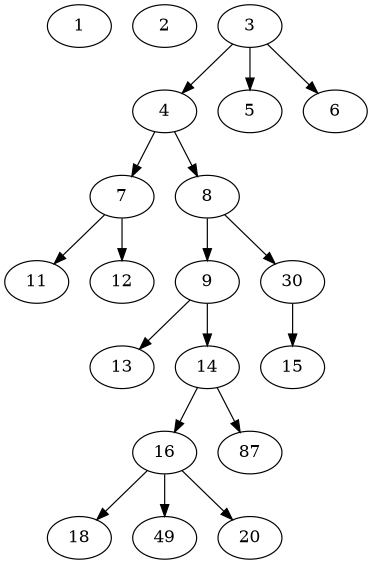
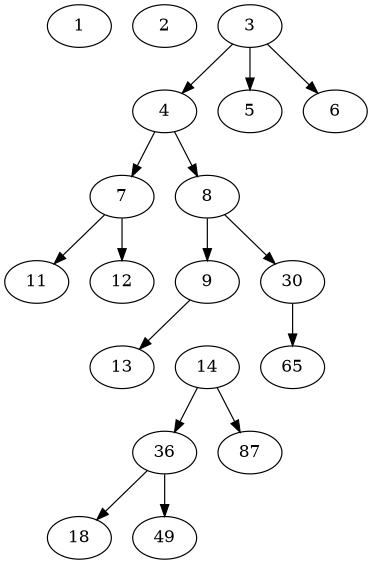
(207, 319) -> none
(293, 367) -> (293, 367)
(165, 453) -> (165, 453)
(250, 538) -> none
